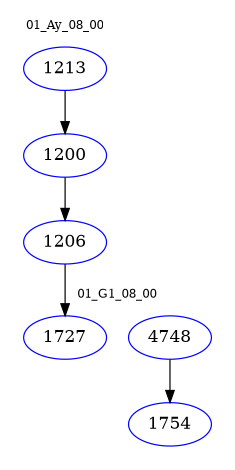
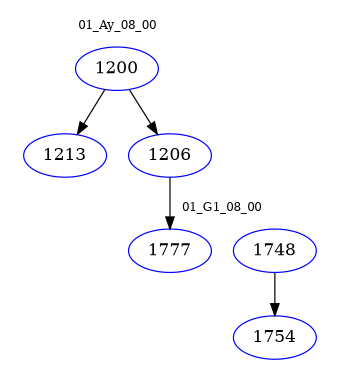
(65, 106) -> (94, 107)
(65, 338) -> (170, 251)
(170, 338) -> (275, 251)
